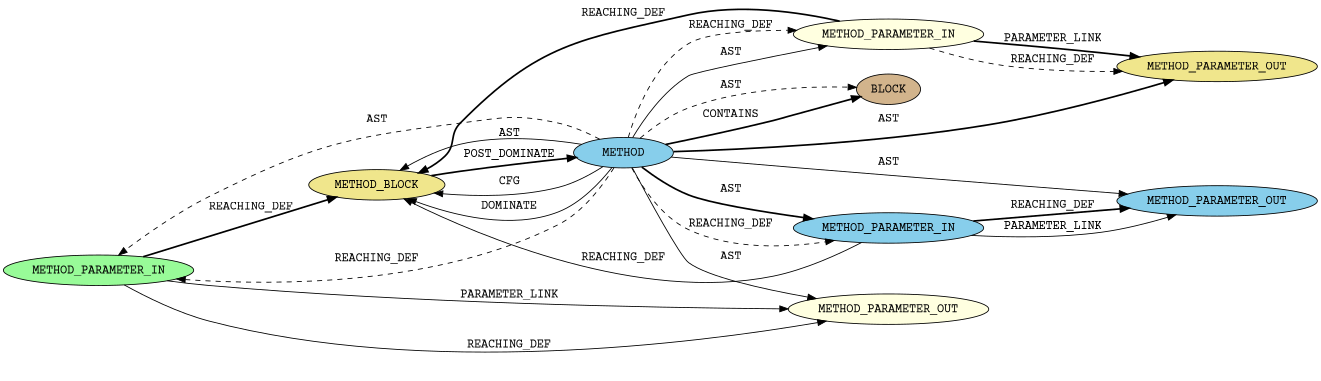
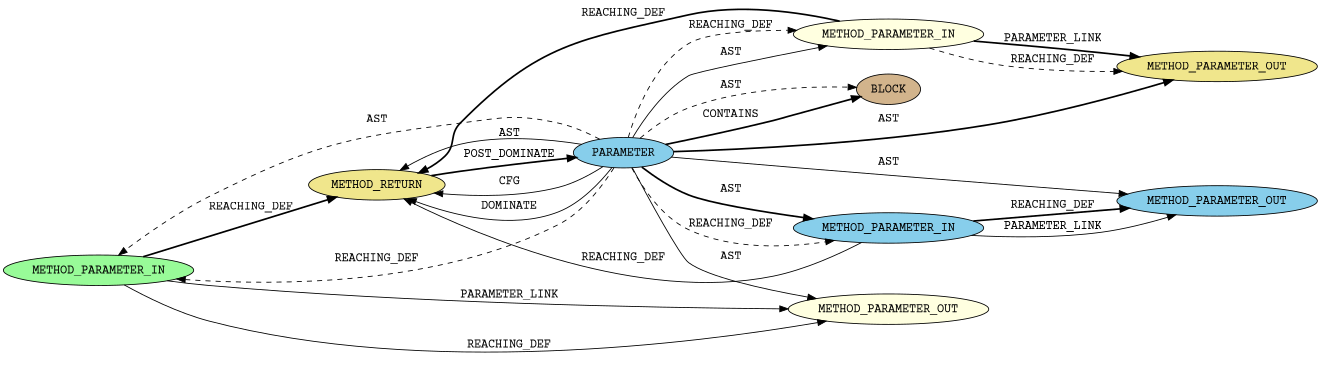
(623, 153) -> (623, 153)
(377, 185) -> (377, 185)
